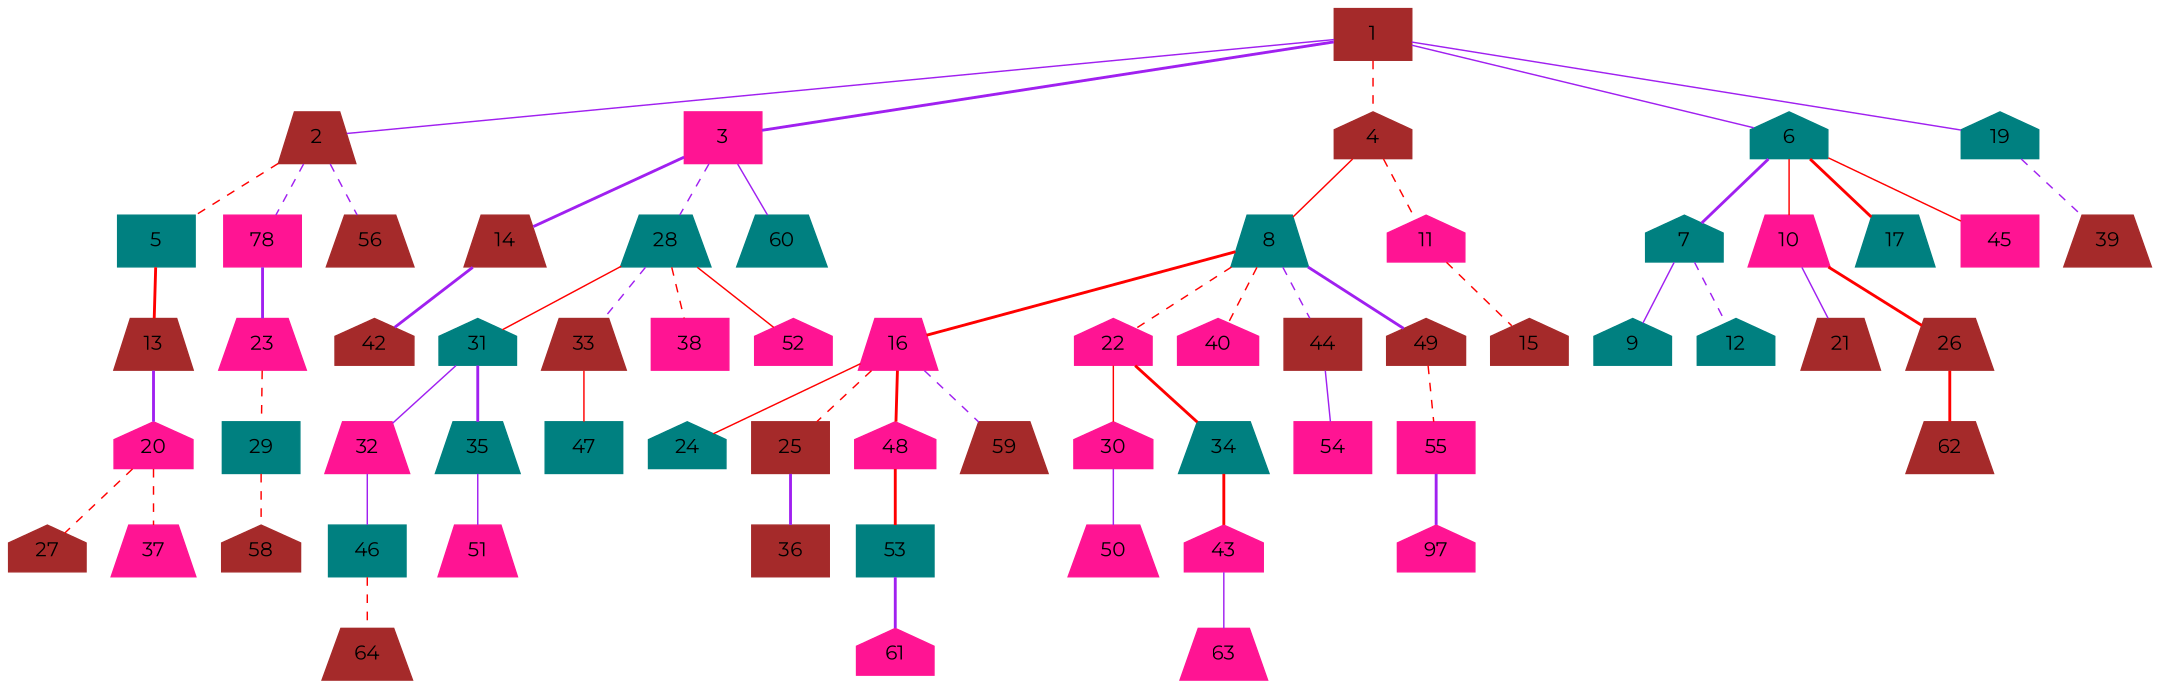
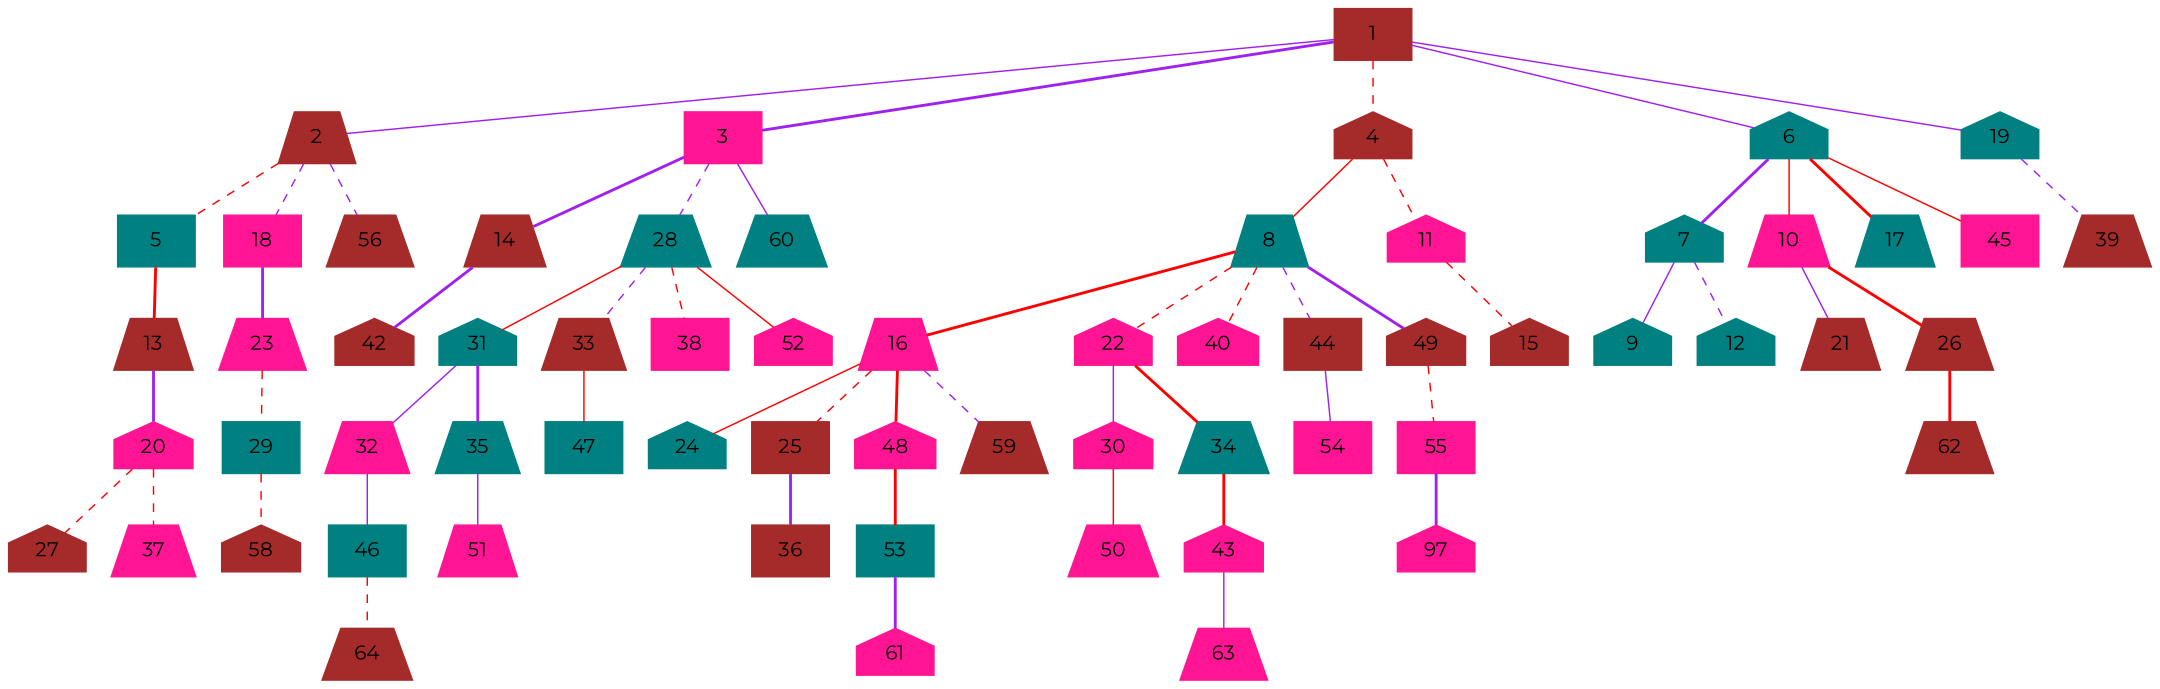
(263, 241) -> (263, 241)
(1113, 394) -> (1113, 394)
(1113, 497) -> (1113, 497)
